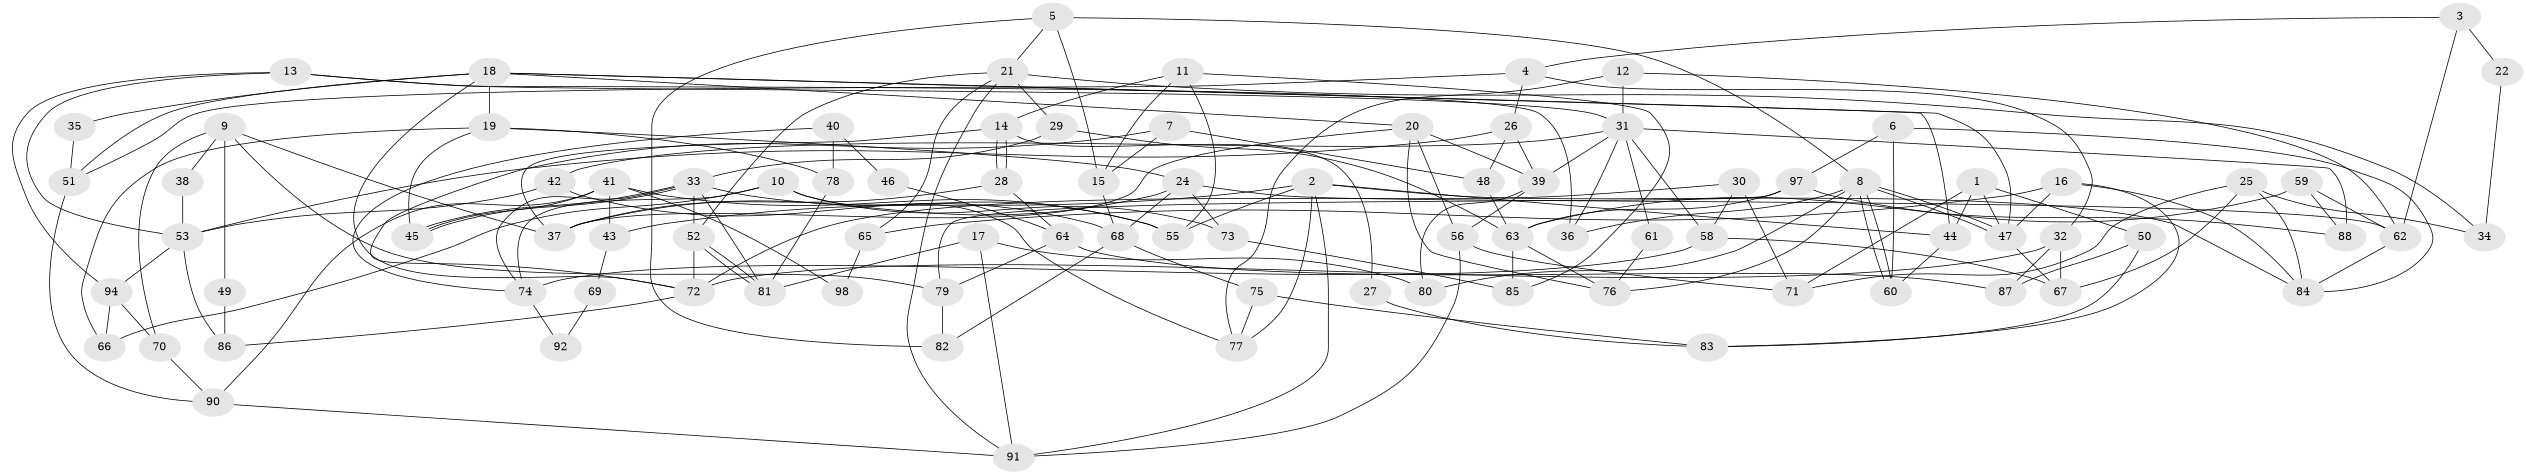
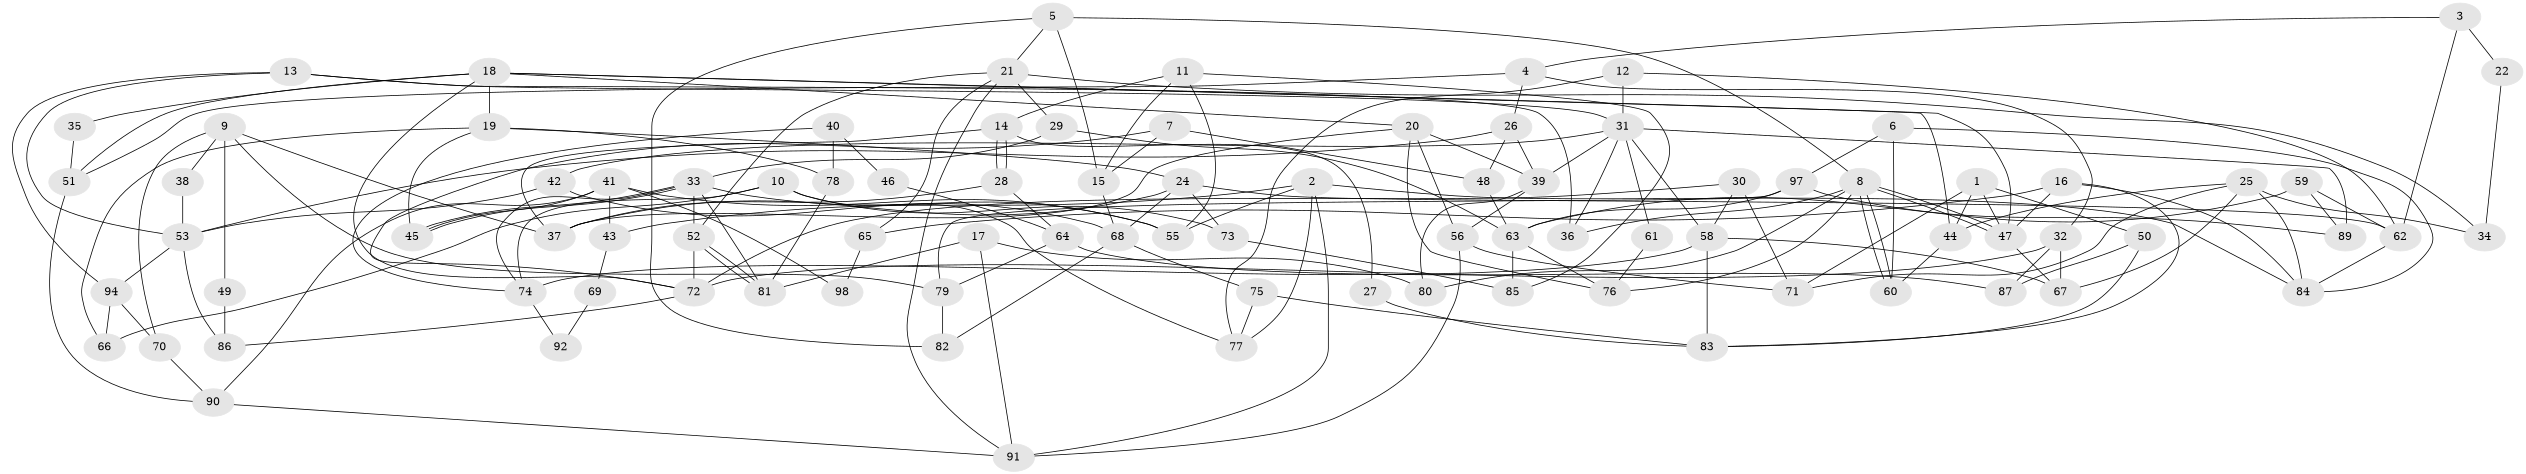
(1766, 222) -> (2095, 198)
(2345, 237) -> (2345, 237)
none -> (1707, 292)
